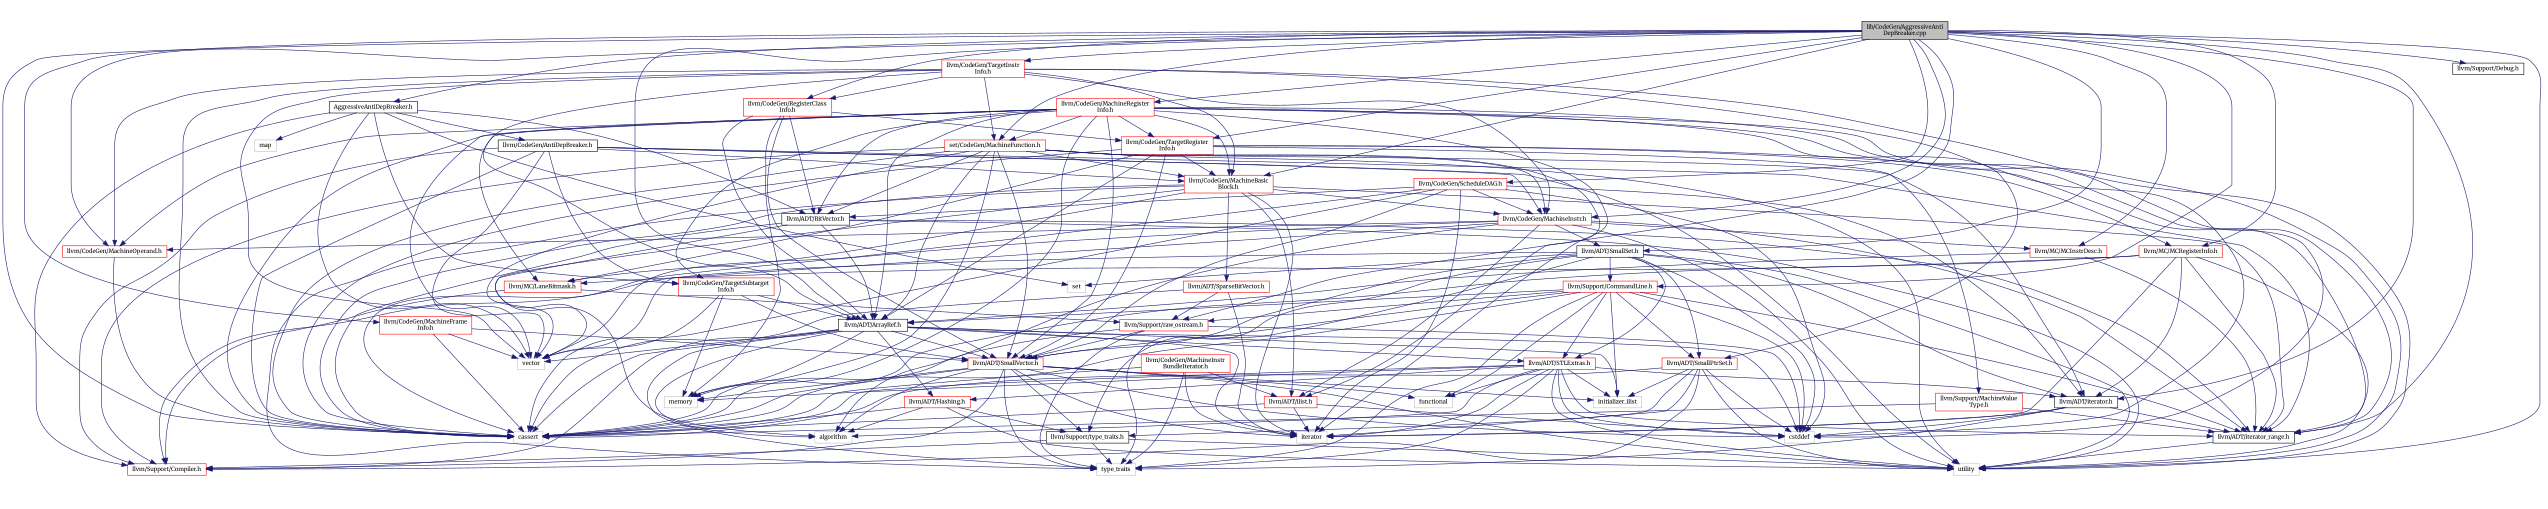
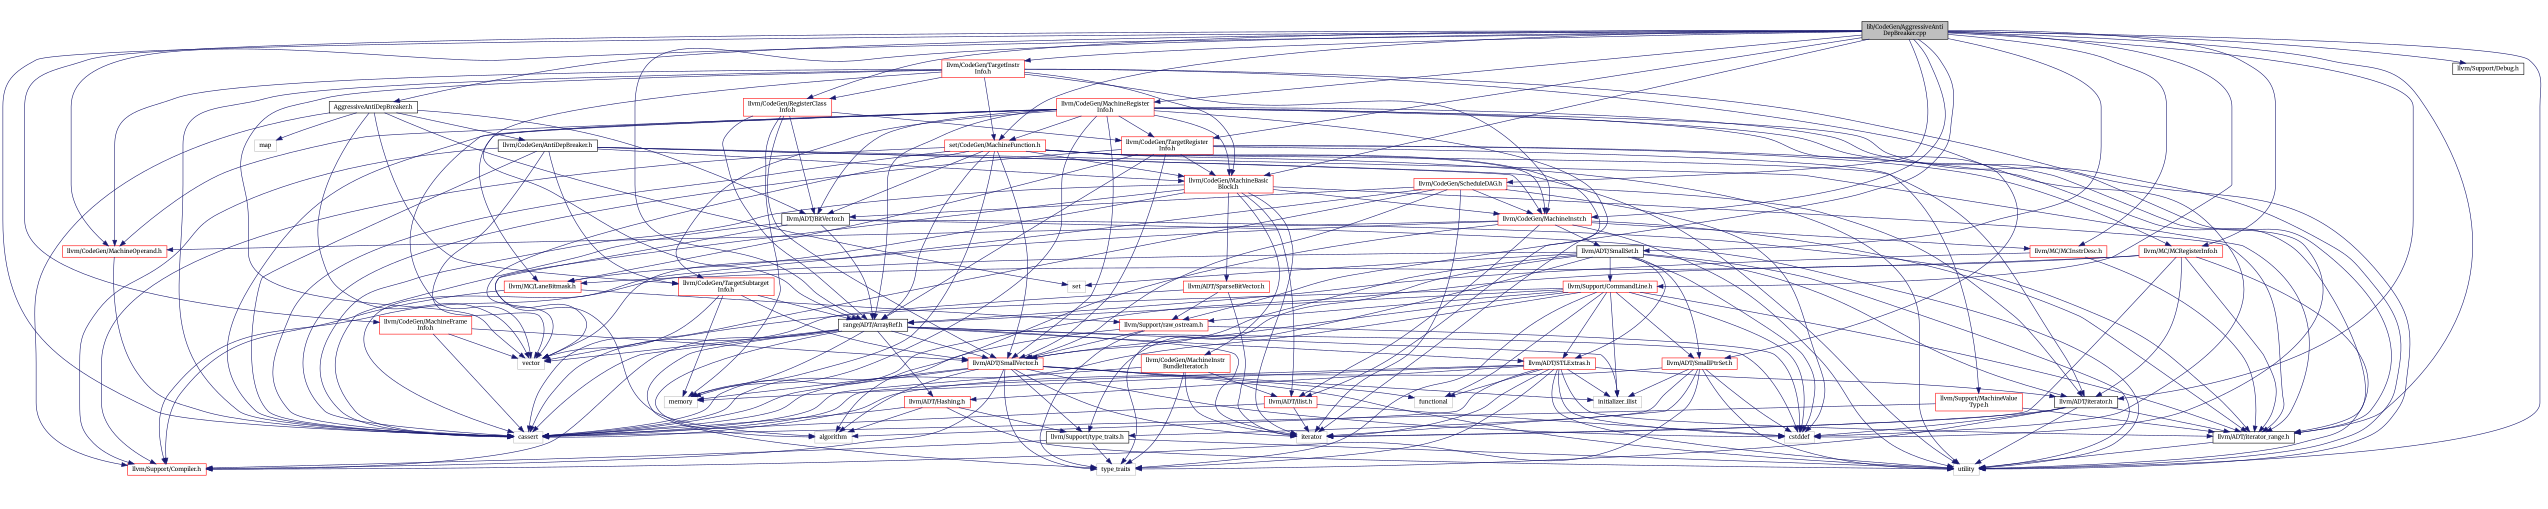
(1008, 256) -> (1055, 304)
(873, 325) -> (873, 325)
none -> (2024, 437)
(302, 451) -> (1279, 282)
